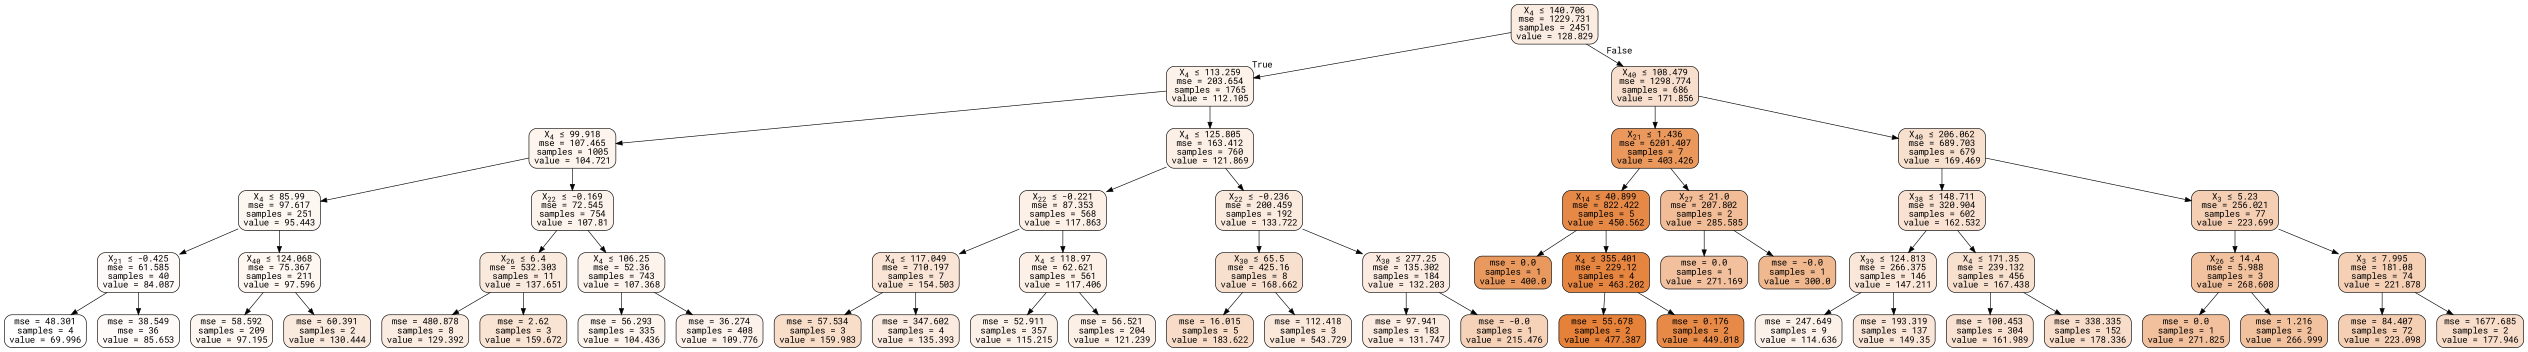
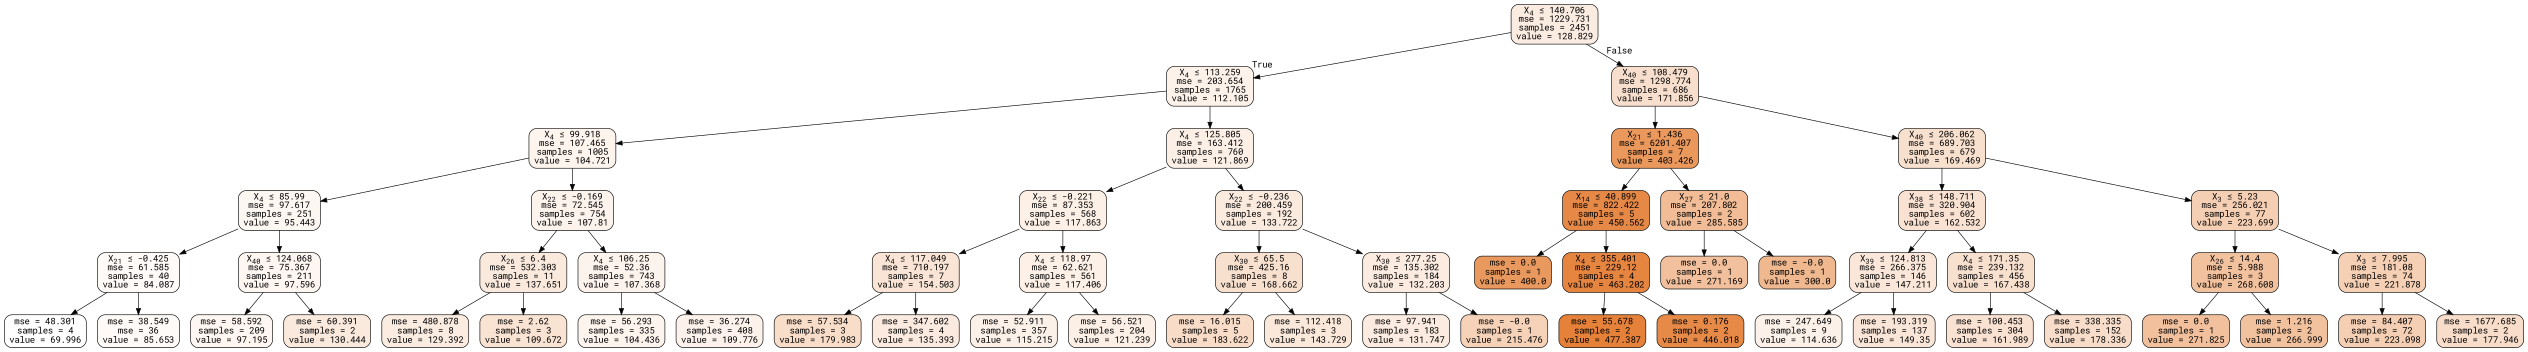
(523, 340) -> (523, 340)
(818, 340) -> (818, 340)
(1308, 340) -> (1308, 340)
(1700, 340) -> (1700, 340)
